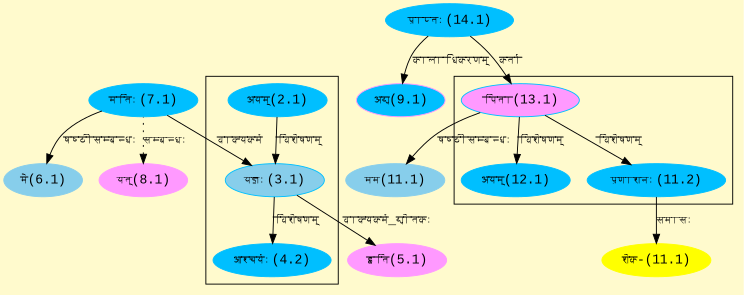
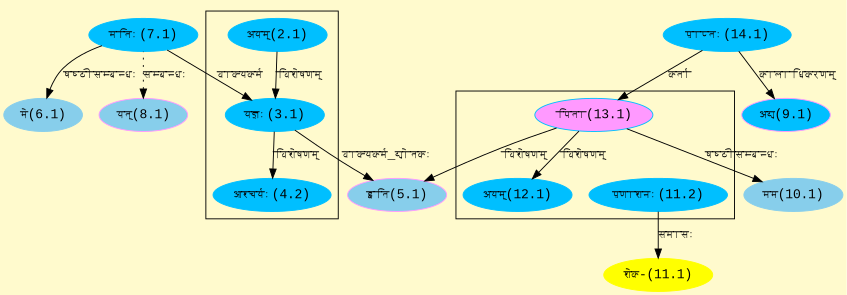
(584, 138) -> (494, 151)
(143, 180) -> (143, 115)
(275, 180) -> (275, 115)
(395, 180) -> (793, 195)
(397, 260) -> (397, 195)
